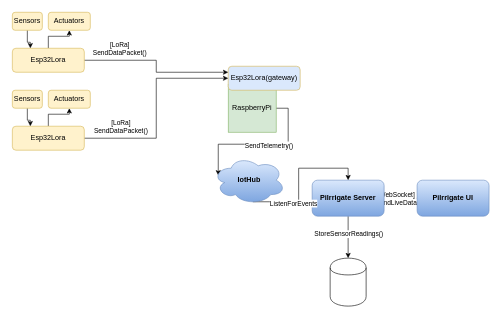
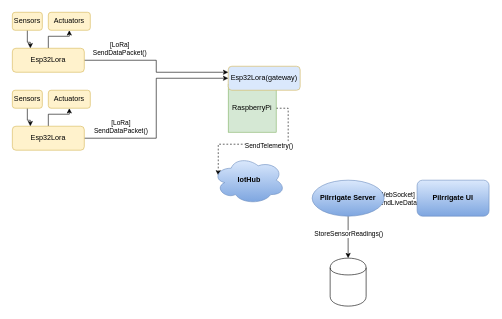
(218, 144) -> (218, 144)
(348, 198) -> (348, 198)
(385, 198) -> (385, 198)
(299, 200) -> none
